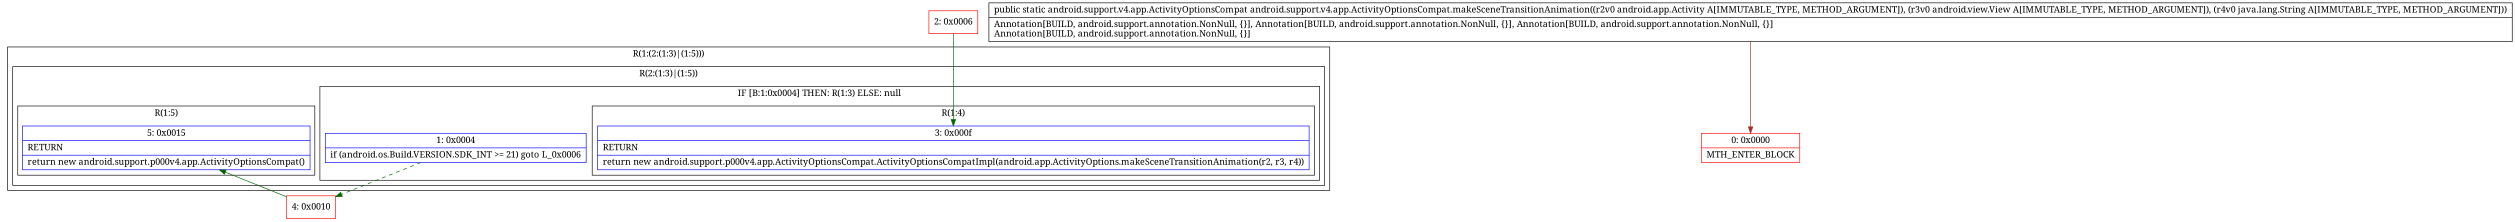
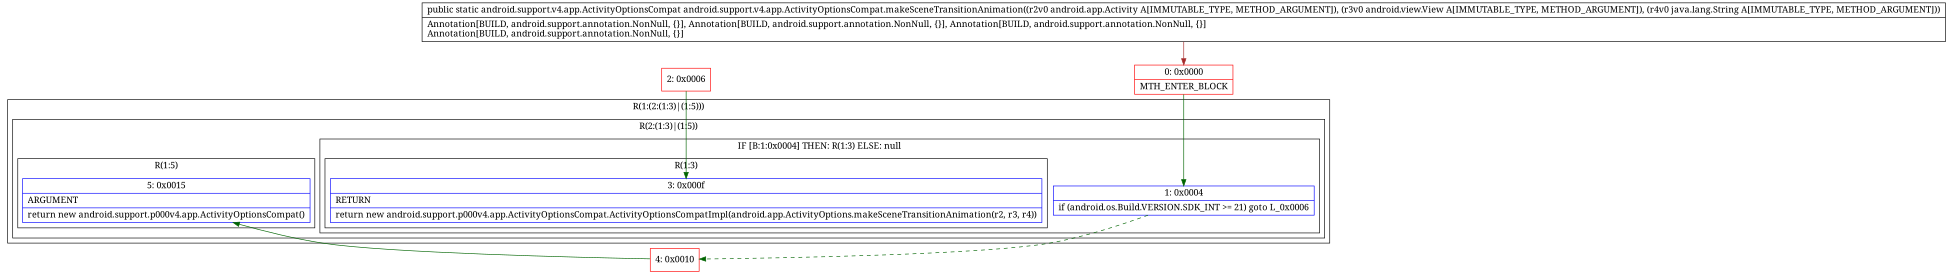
(953, 113) -> (686, 166)
none -> (1184, 135)
(45, 148) -> (53, 200)
